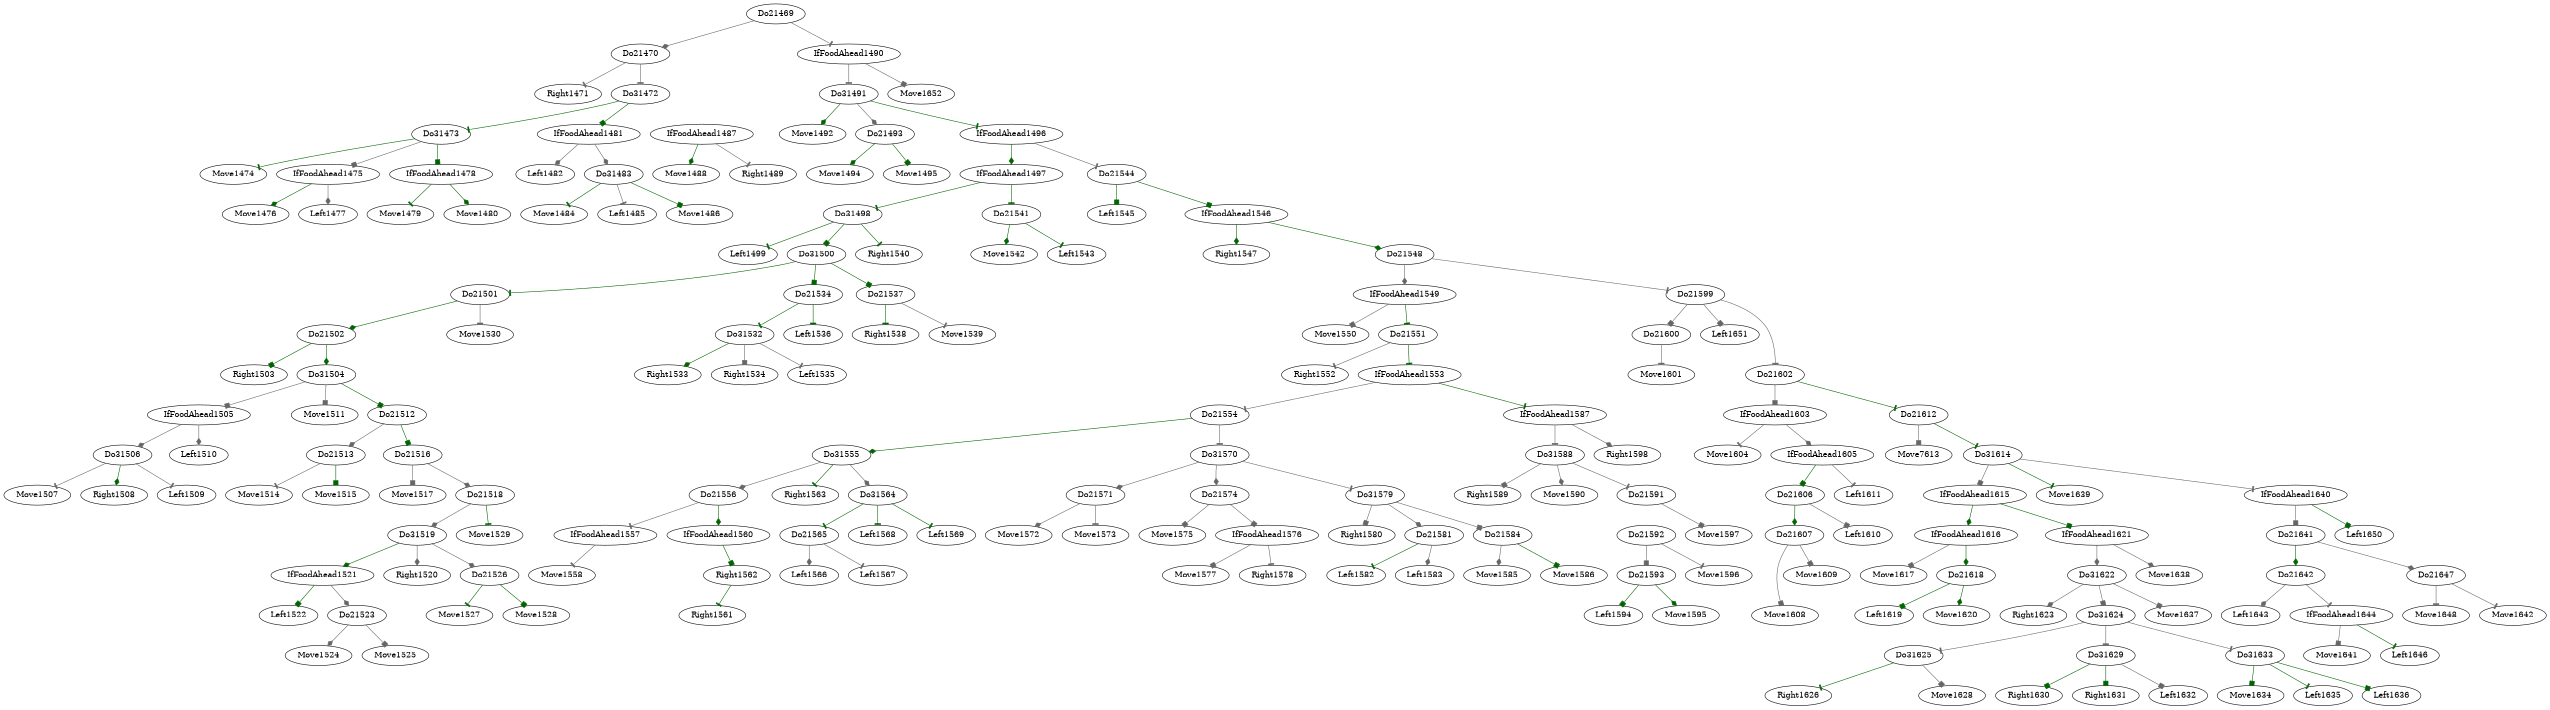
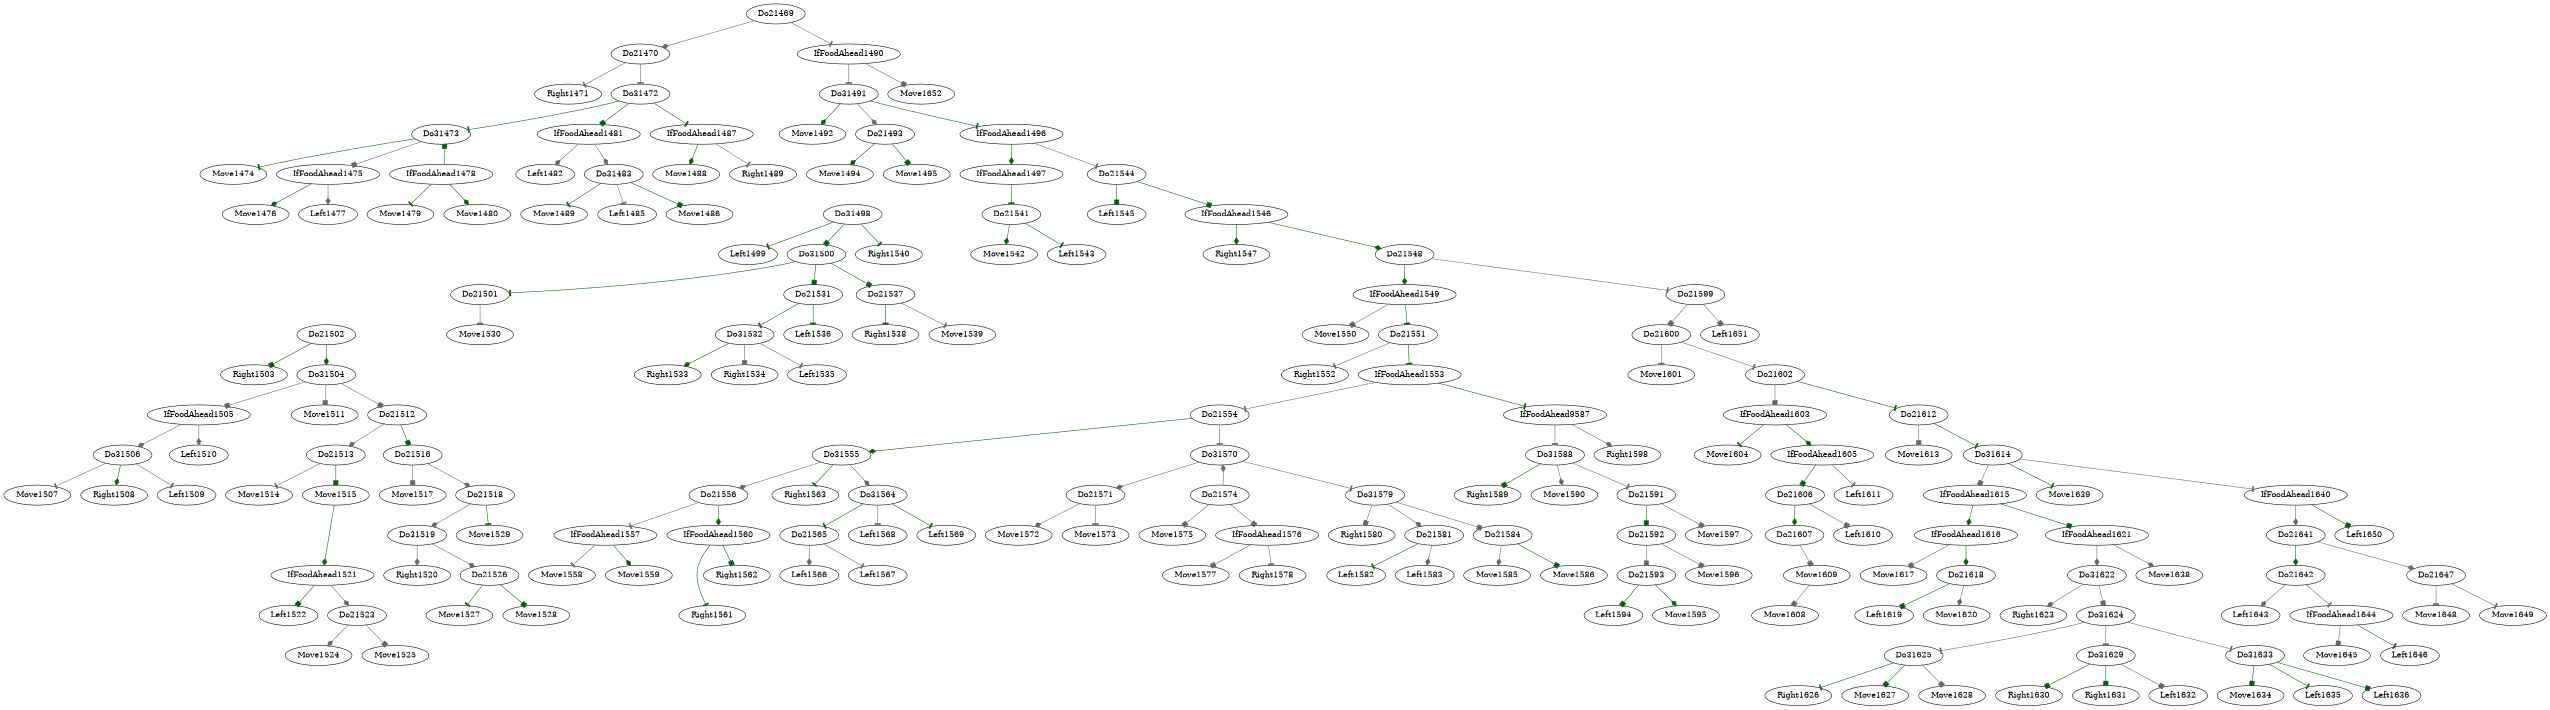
none -> (669, 113)
(437, 151) -> (445, 157)
(930, 195) -> none
(554, 214) -> (554, 214)
(1405, 271) -> (1405, 271)
(813, 295) -> (813, 295)
(407, 314) -> none
(1760, 320) -> (1717, 354)
(359, 394) -> (359, 394)
(1555, 415) -> (1555, 415)
(1796, 433) -> (1796, 433)
(1752, 434) -> (1752, 434)
(1919, 455) -> (1919, 455)
(1216, 472) -> (1223, 478)
(1524, 474) -> (1524, 474)
none -> (1646, 512)
(2296, 512) -> (2296, 512)
(878, 514) -> (878, 514)
(374, 553) -> (330, 532)
(1681, 554) -> (1681, 554)
(1777, 572) -> (1803, 593)
none -> (639, 575)
(1962, 592) -> (1962, 592)
(725, 594) -> (697, 573)
(2178, 615) -> none
(2513, 615) -> (2513, 615)
(2337, 656) -> (2337, 656)
none -> (1875, 696)
